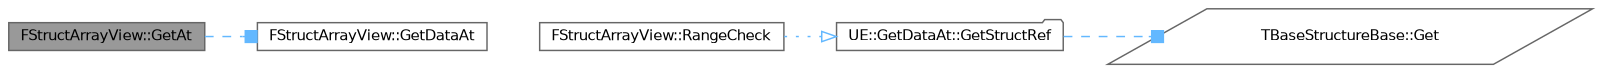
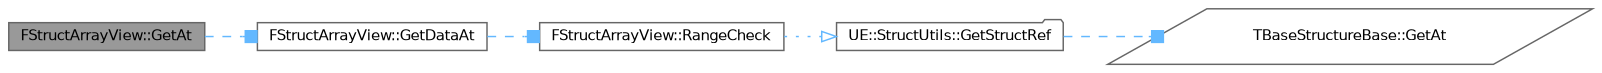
none -> (506, 37)
(950, 37) -> (950, 37)
(1350, 37) -> (1350, 37)
